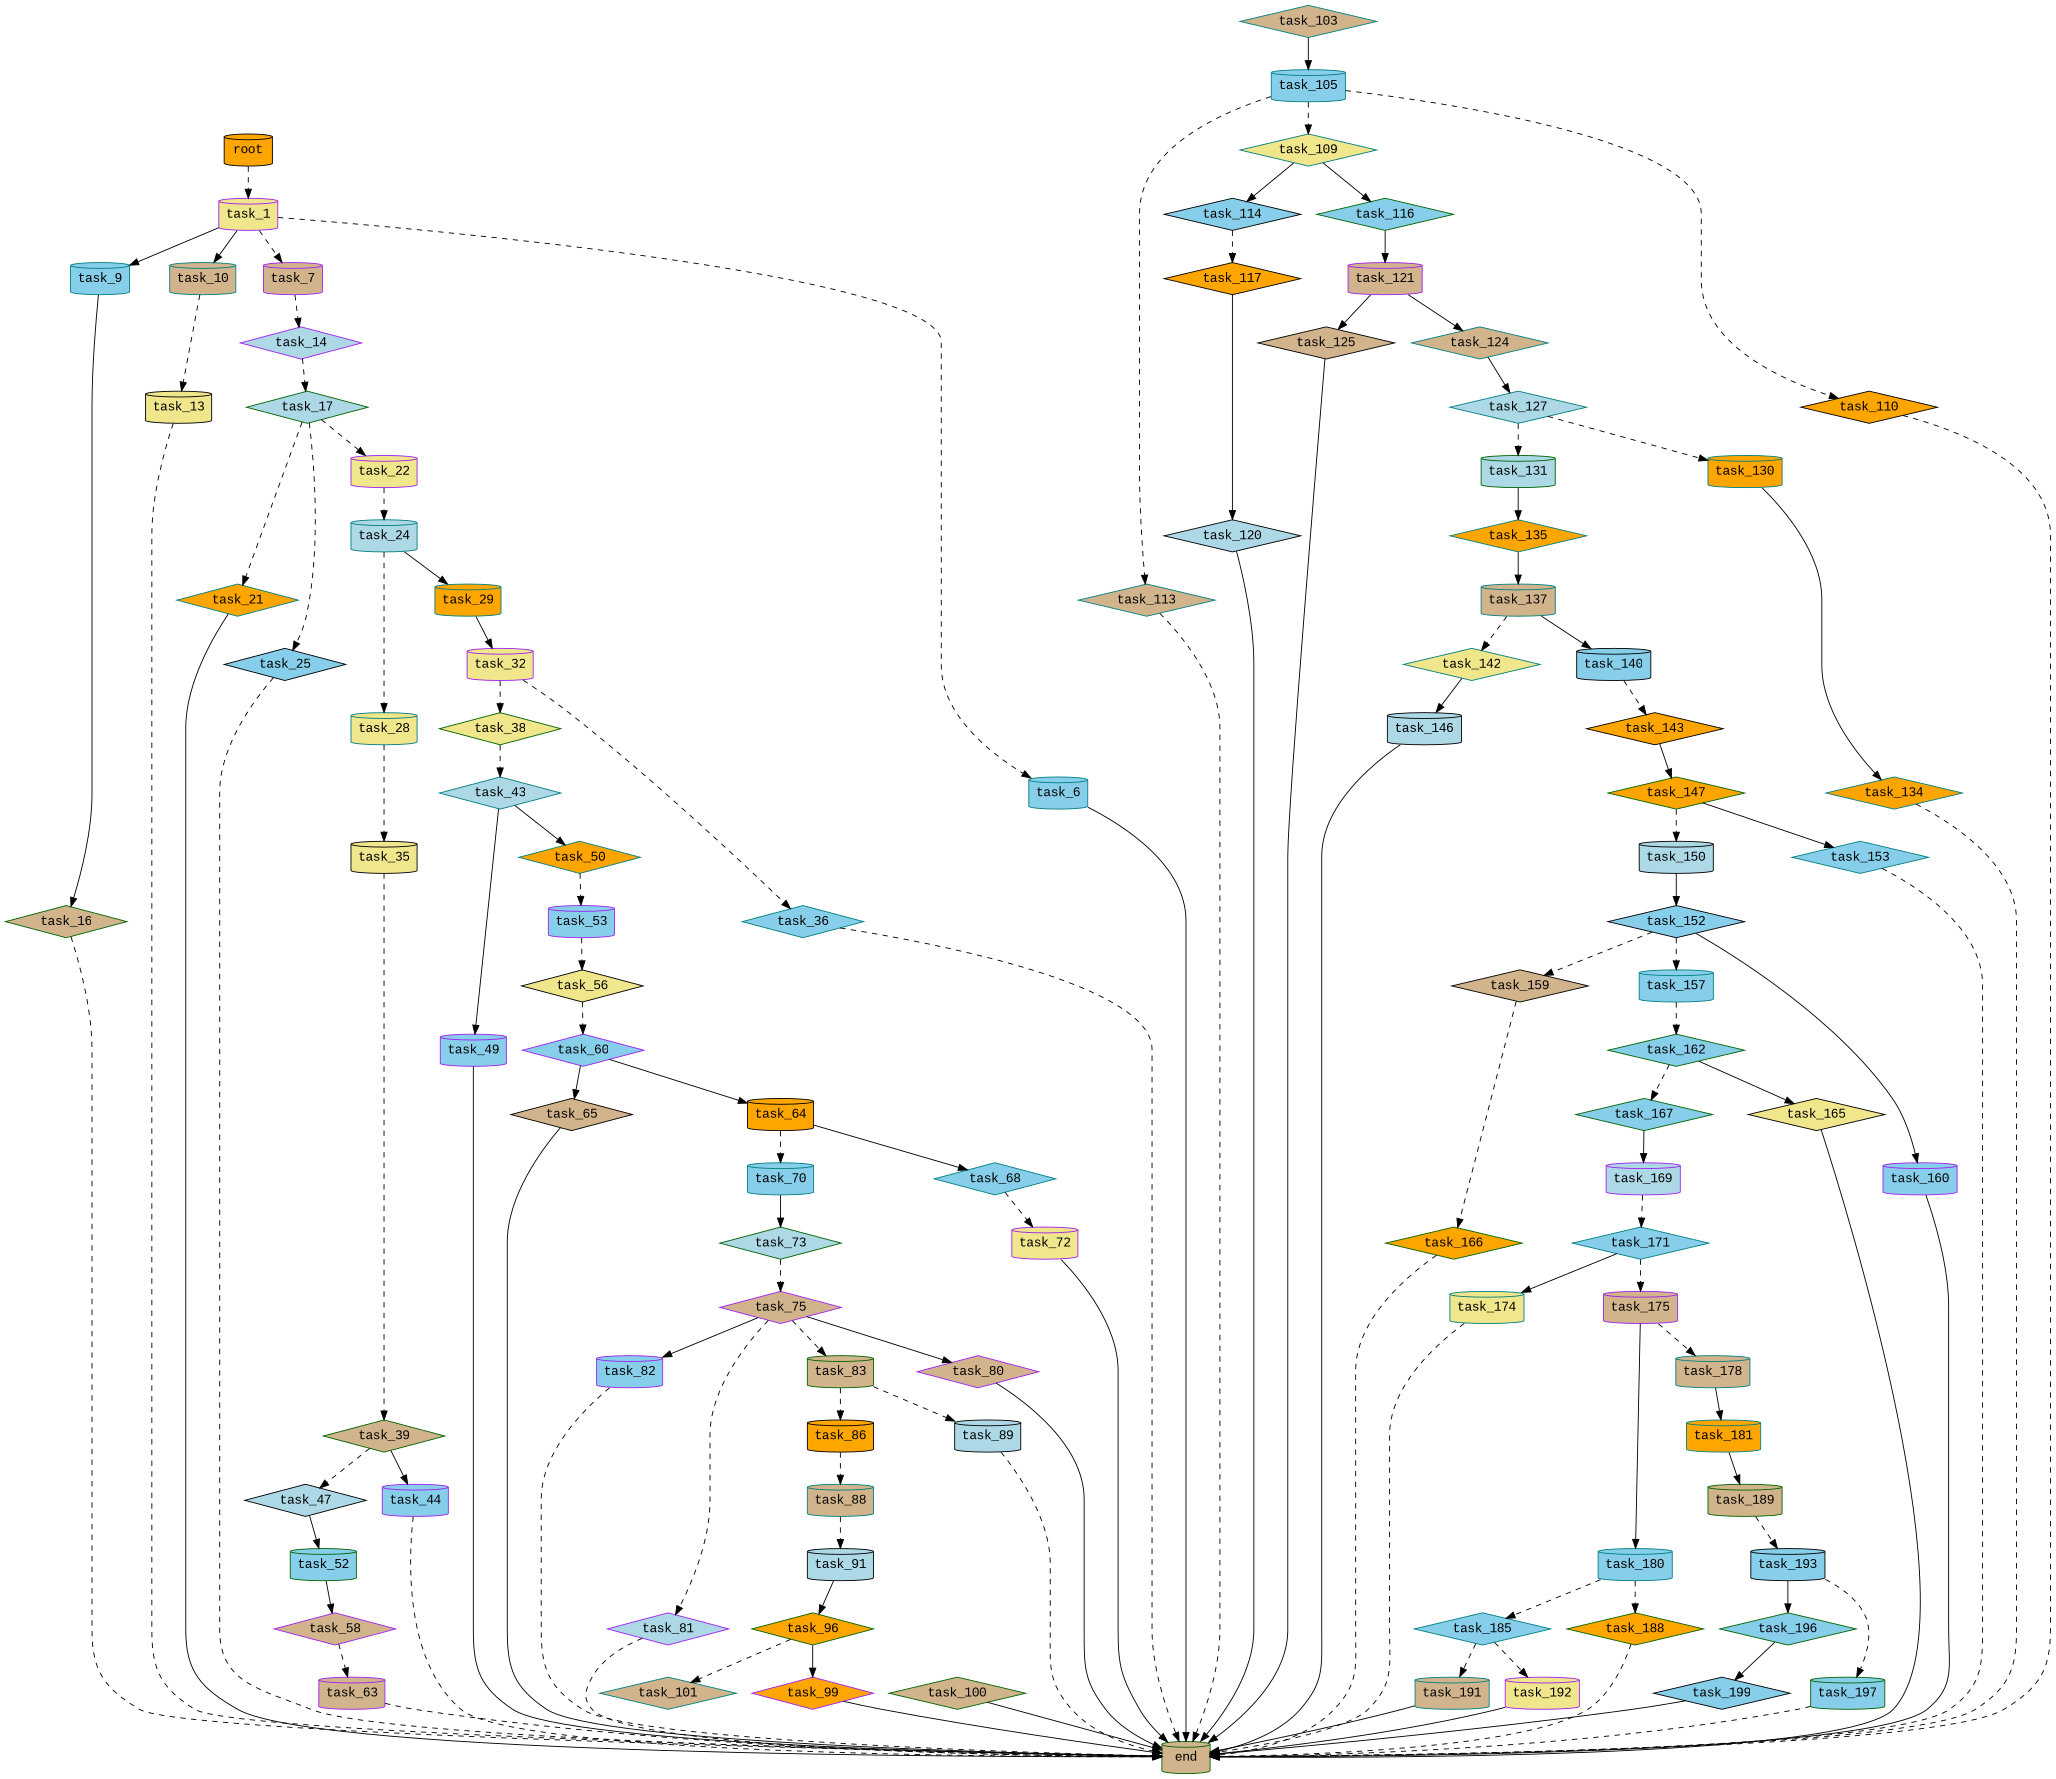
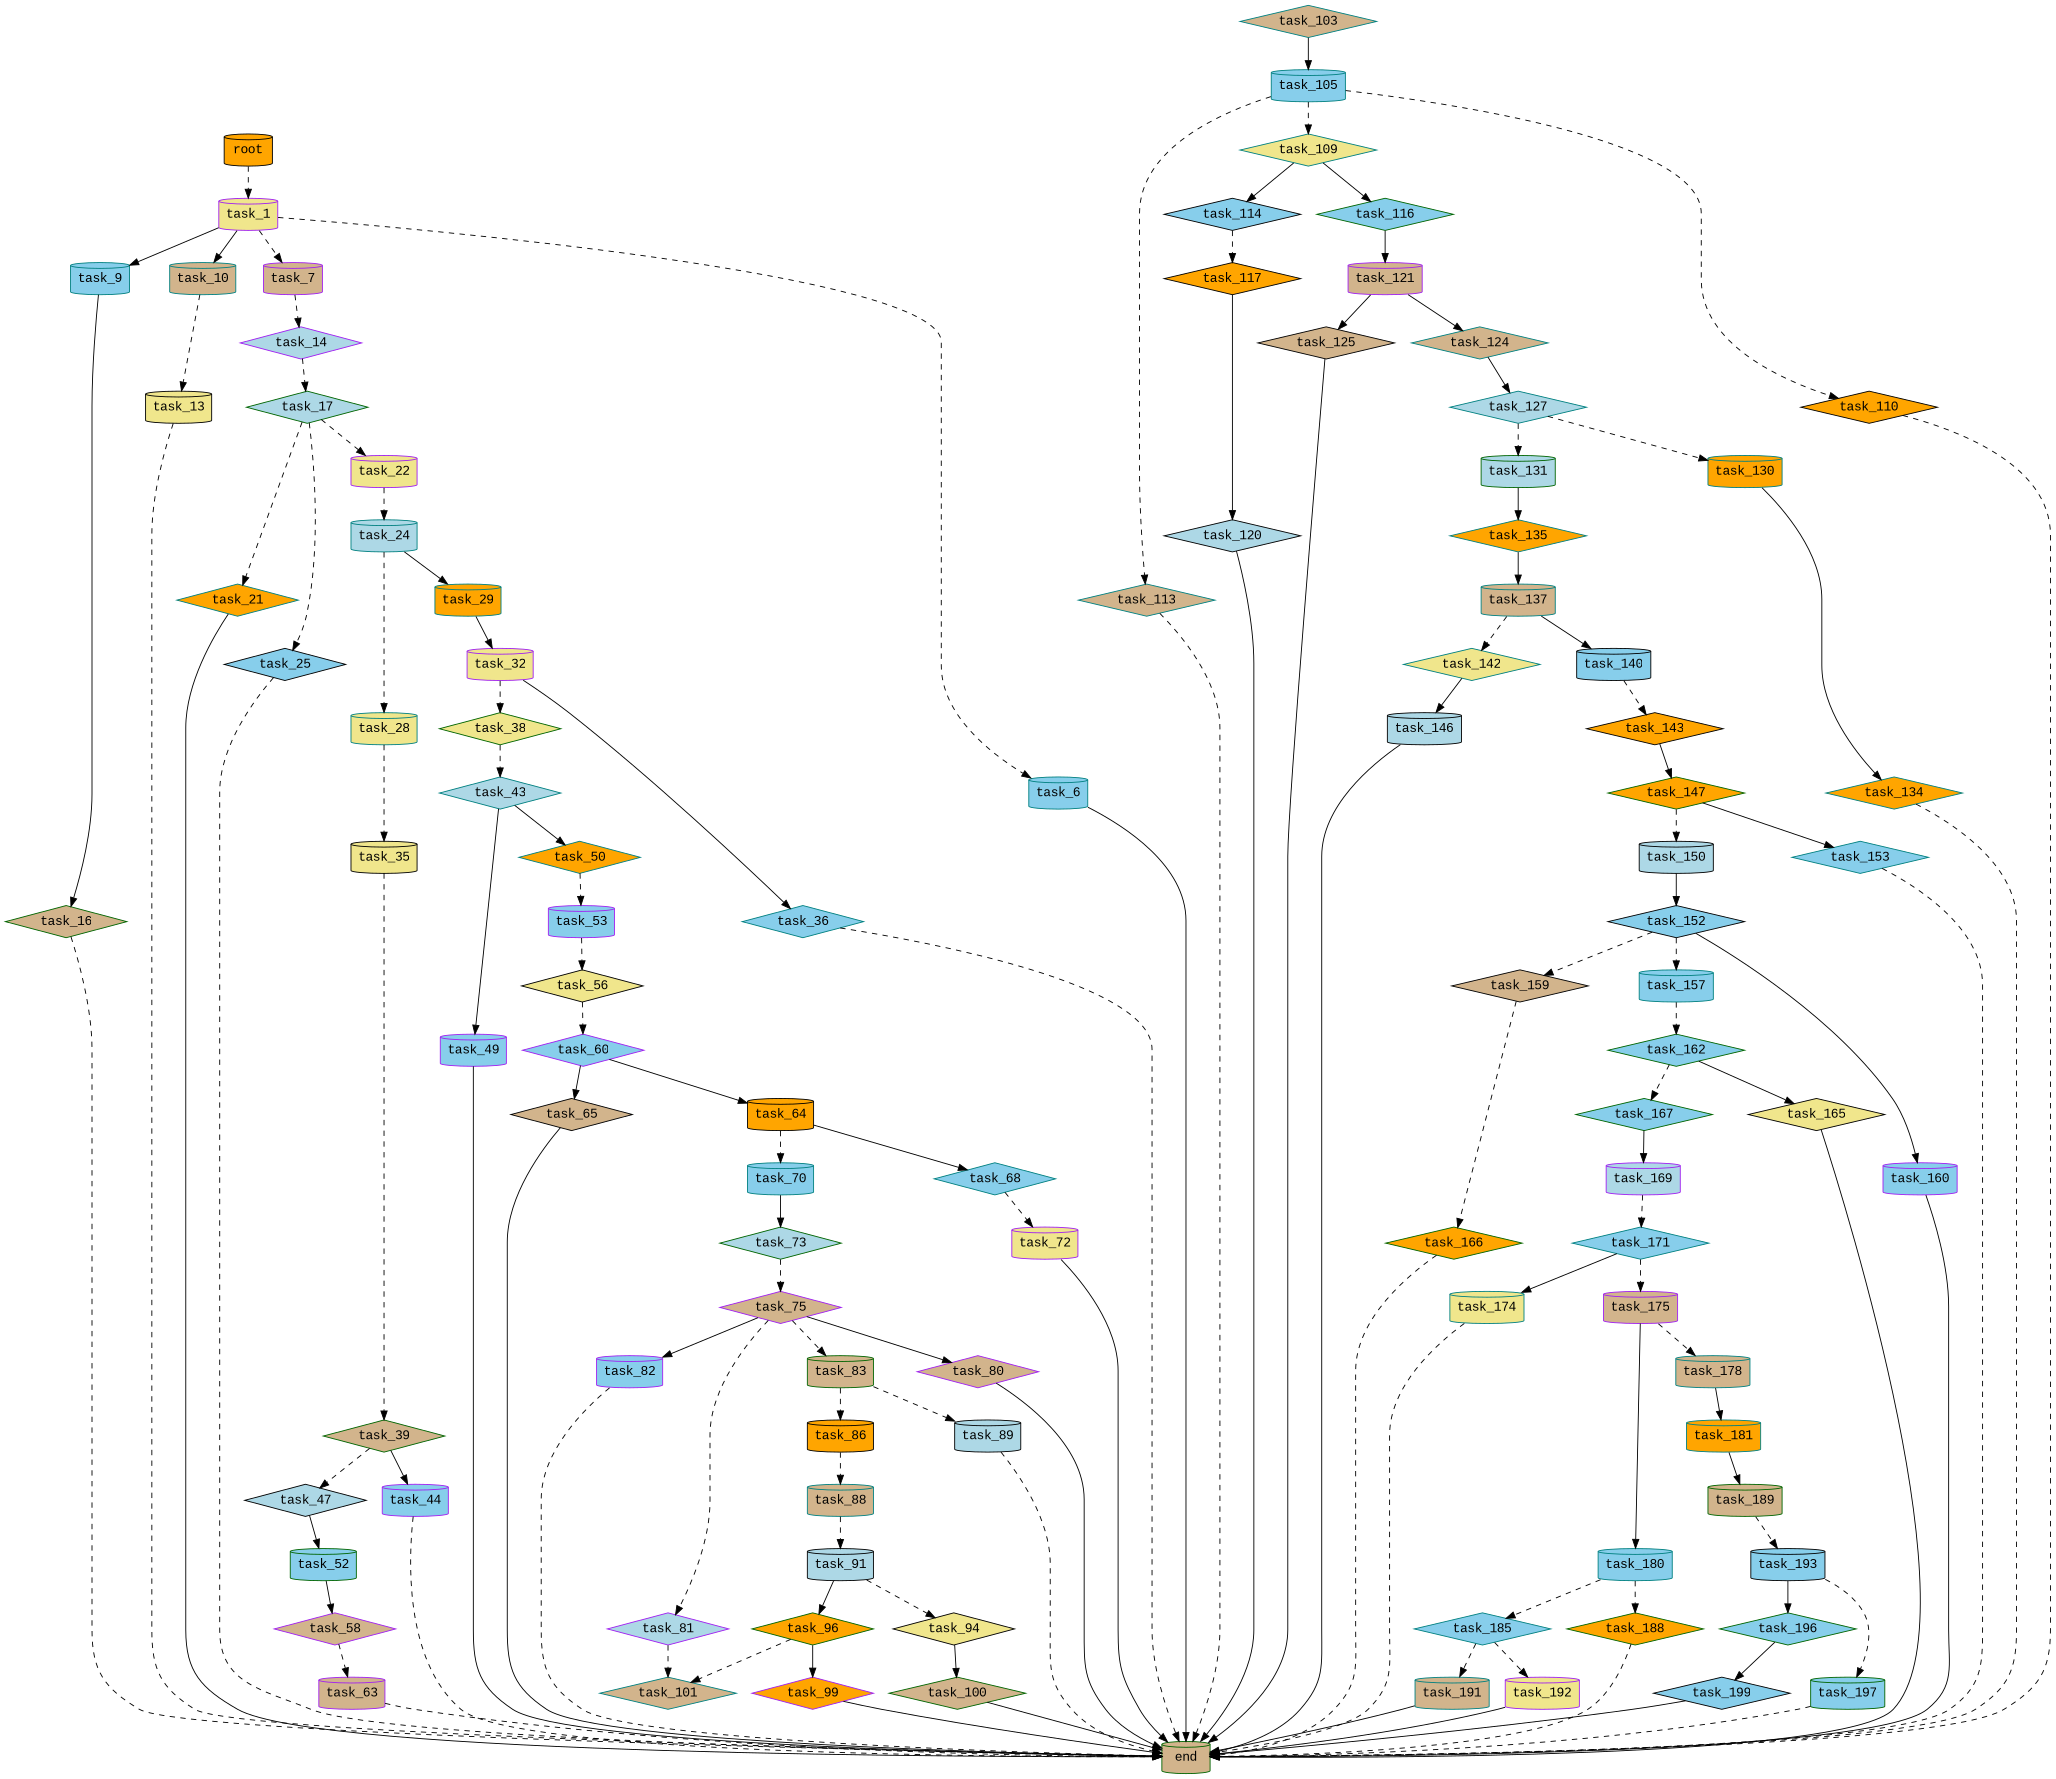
(657, 787) -> (657, 787)
none -> (954, 1629)
(820, 1747) -> (668, 1657)
